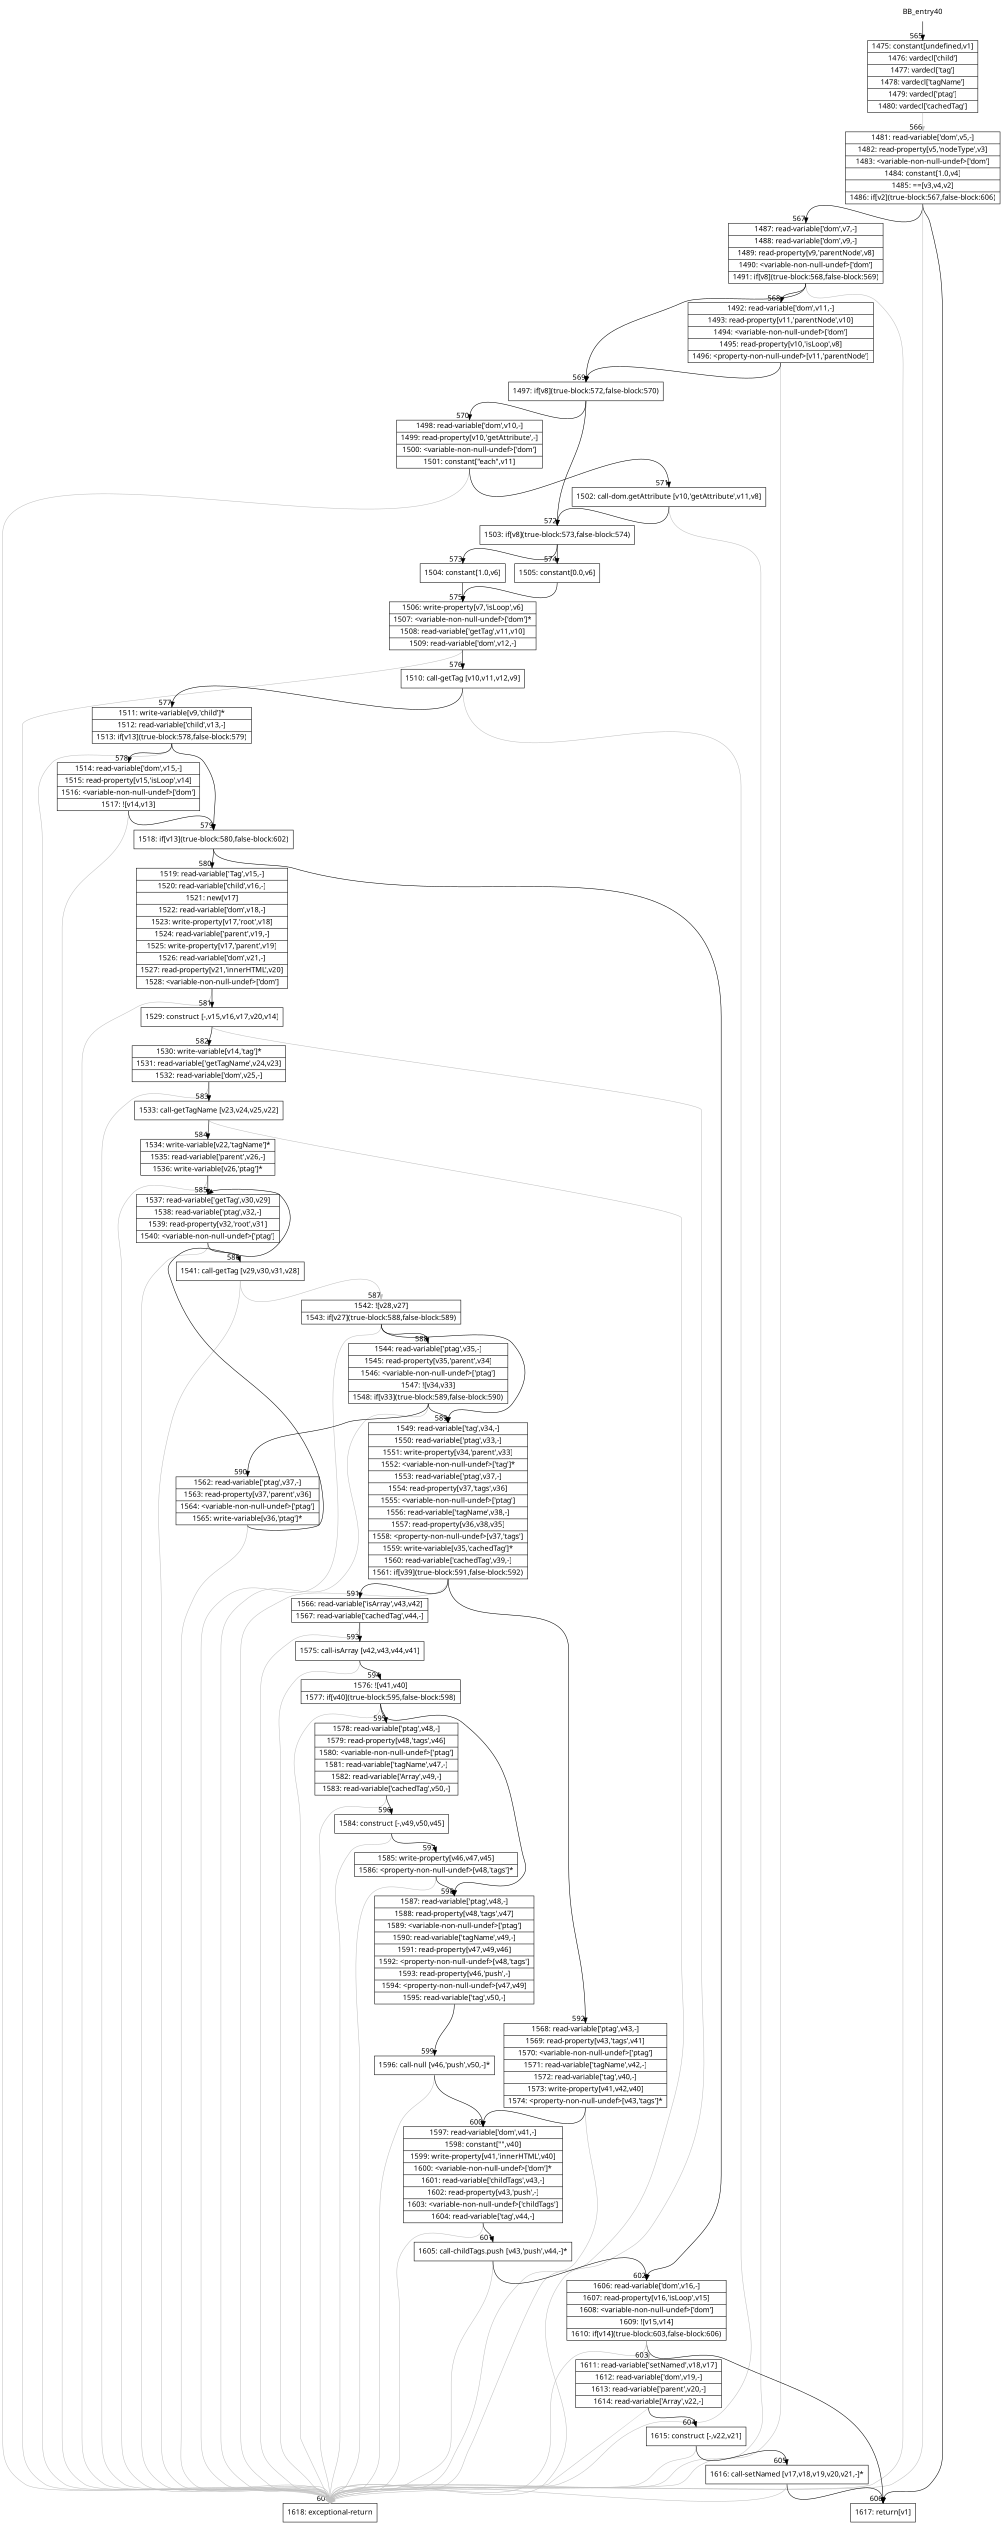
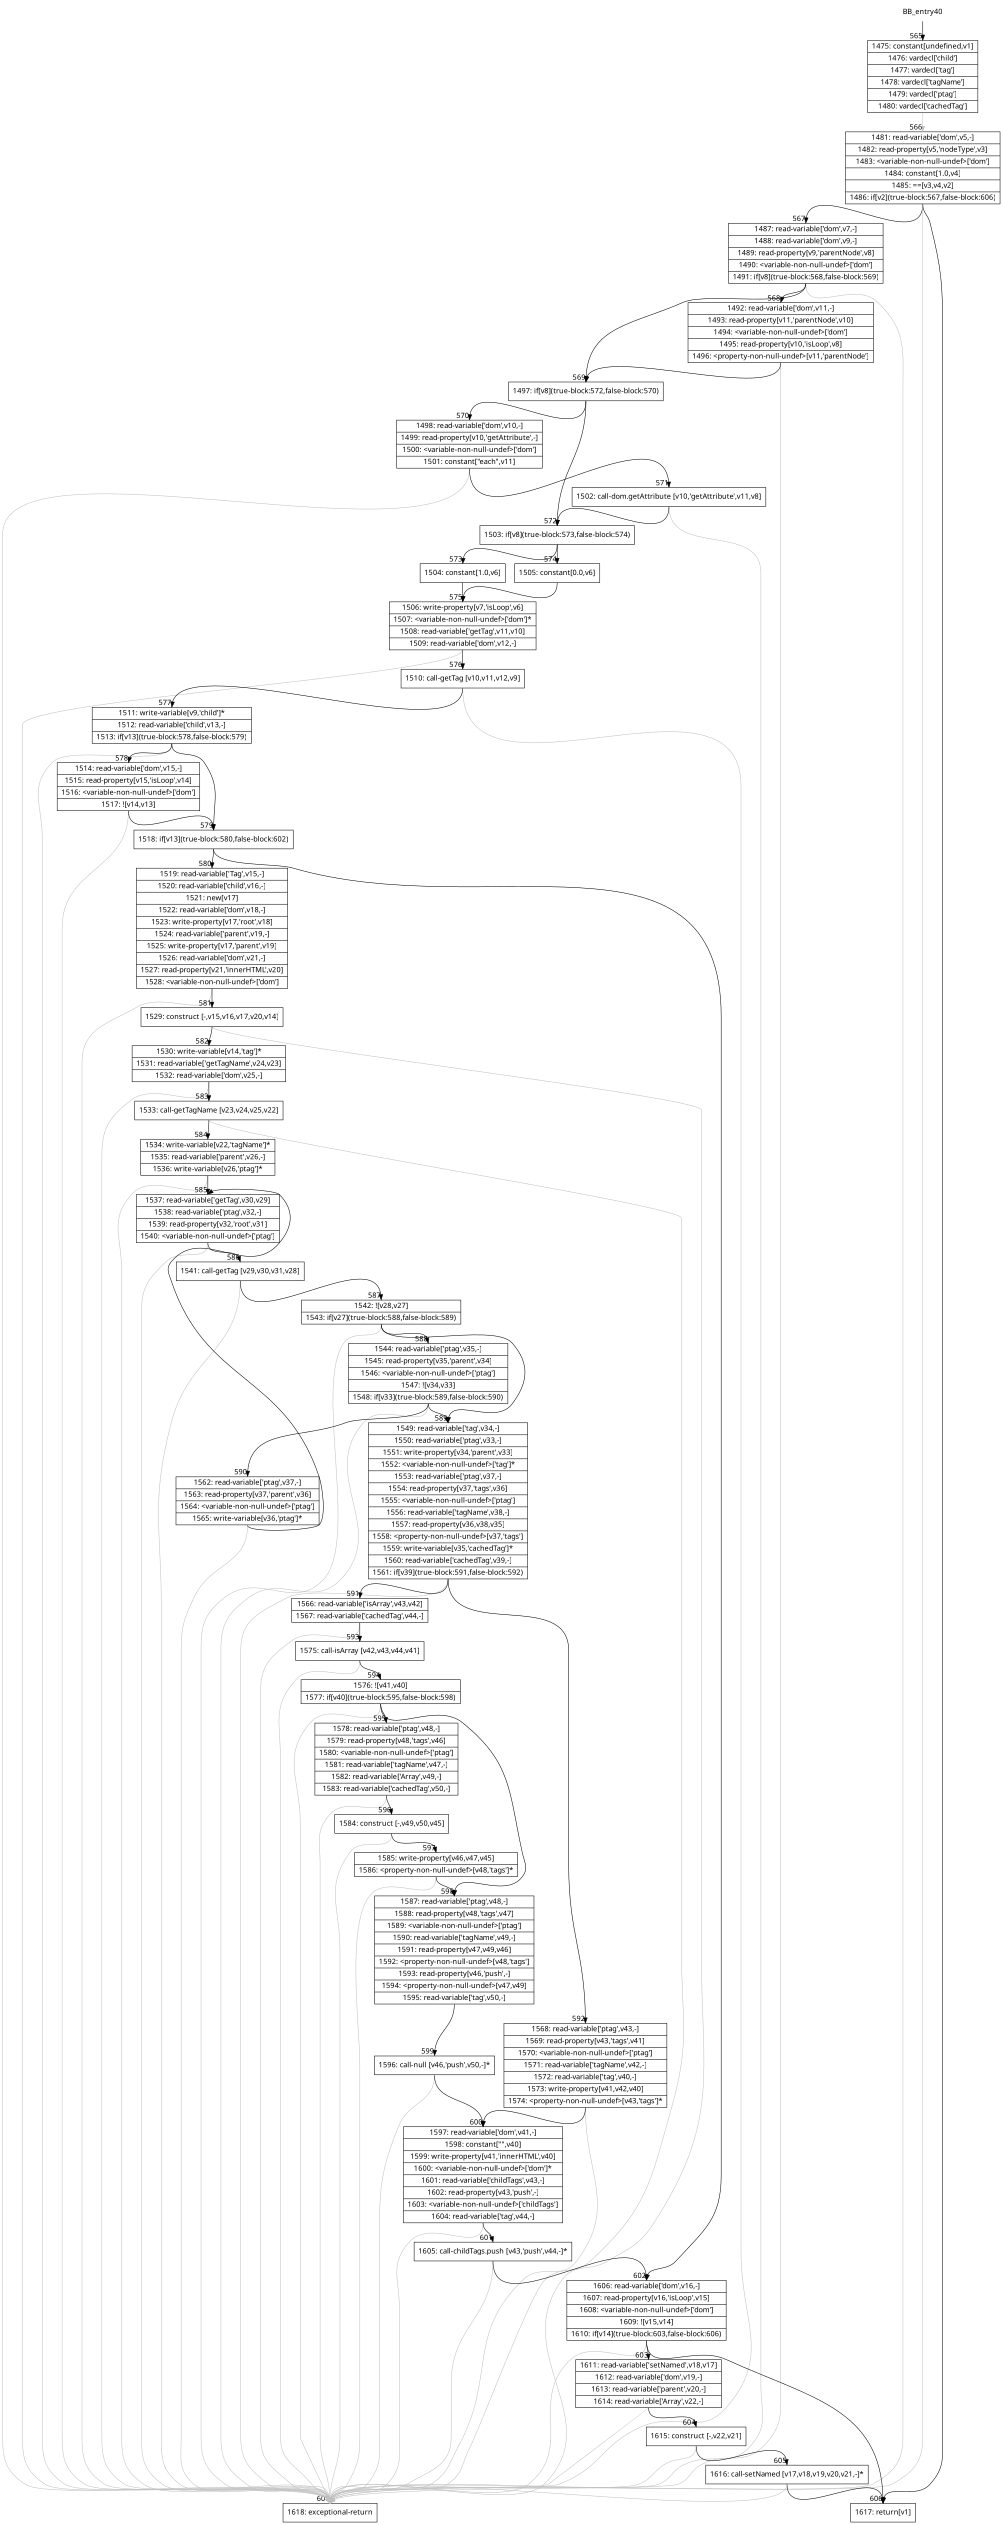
(308, 1291) -> (308, 1291)
(647, 2347) -> (647, 2347)
